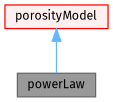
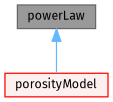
(56, 57) -> (56, 57)
